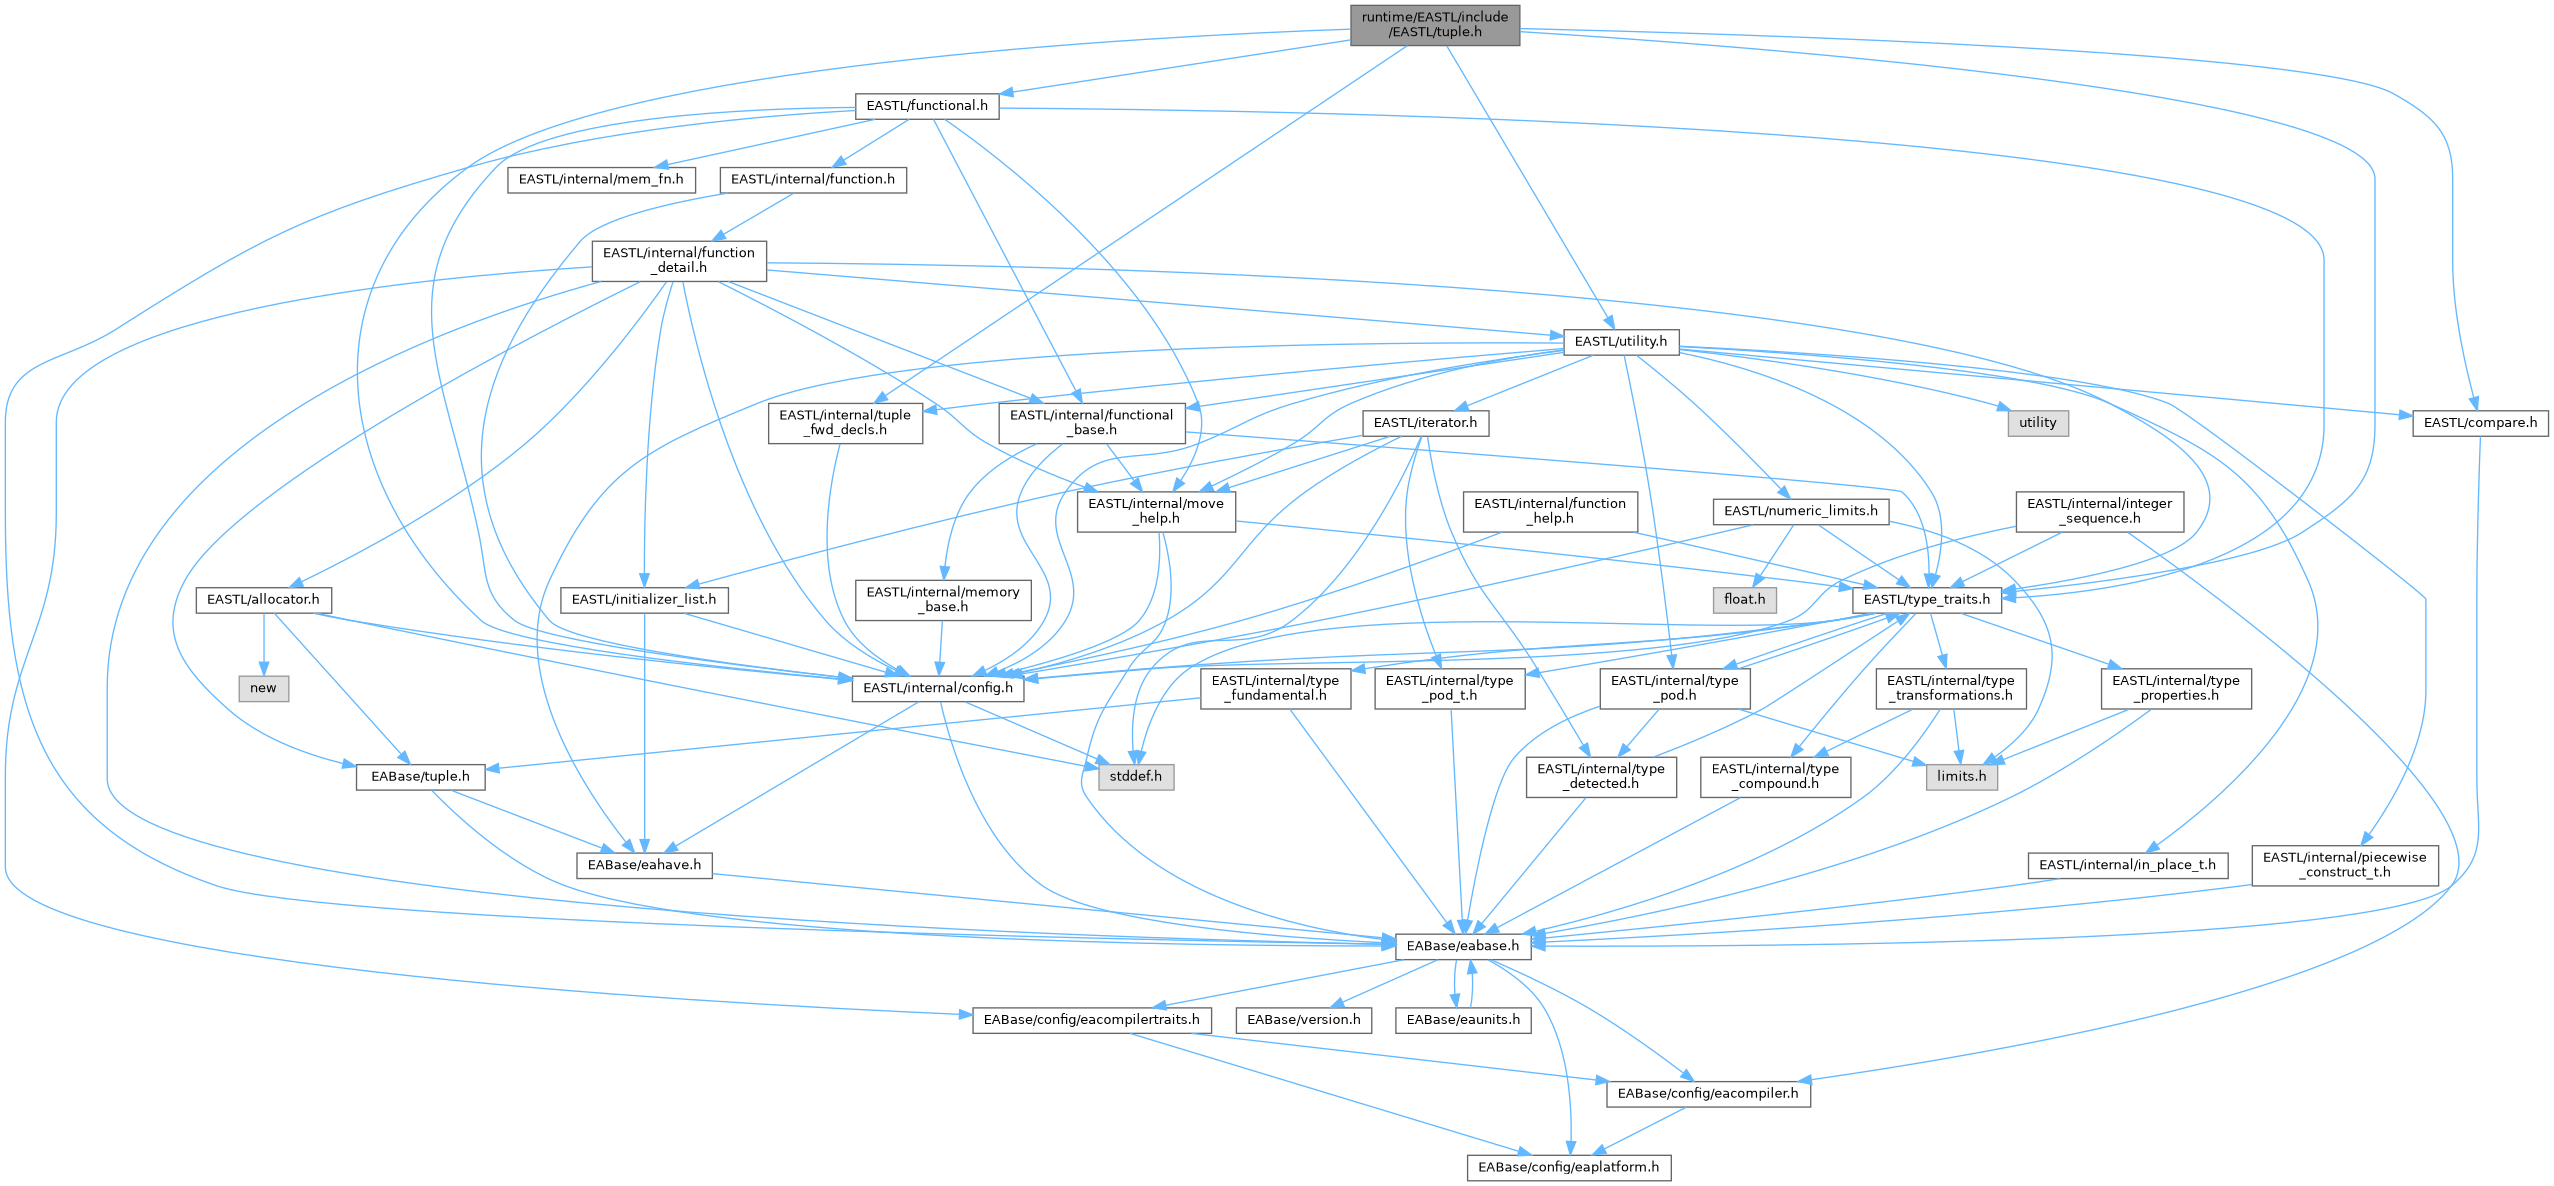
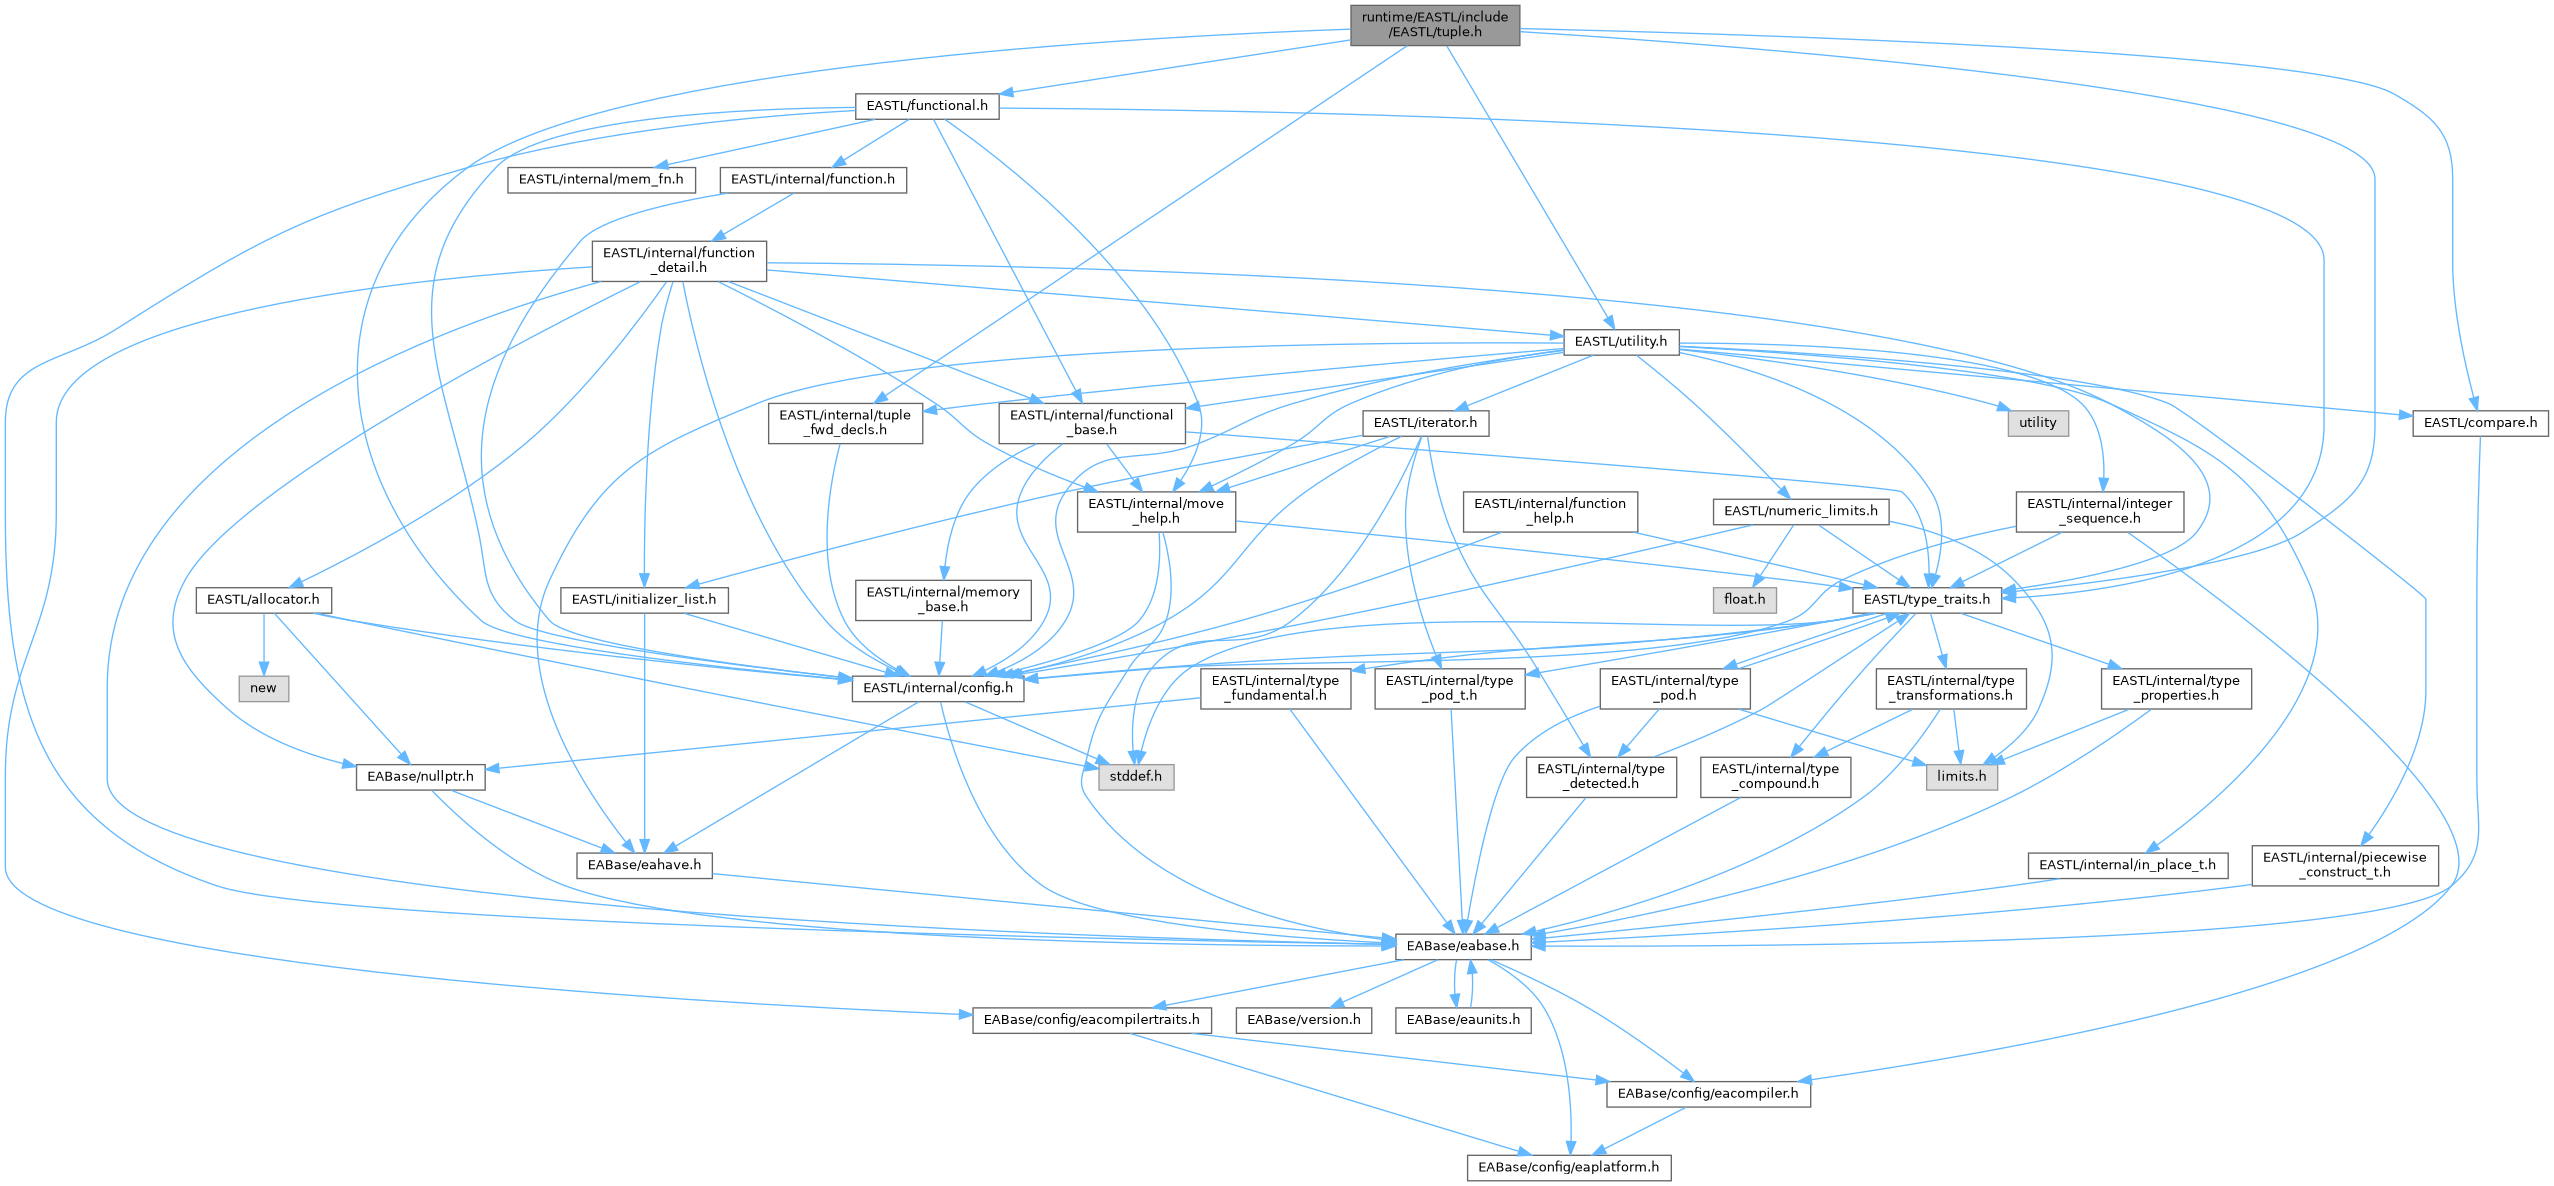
(1652, 505) -> (1925, 356)
(421, 777) -> (421, 777)
